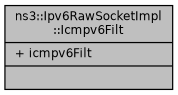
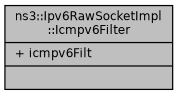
(89, 30) -> (89, 30)
